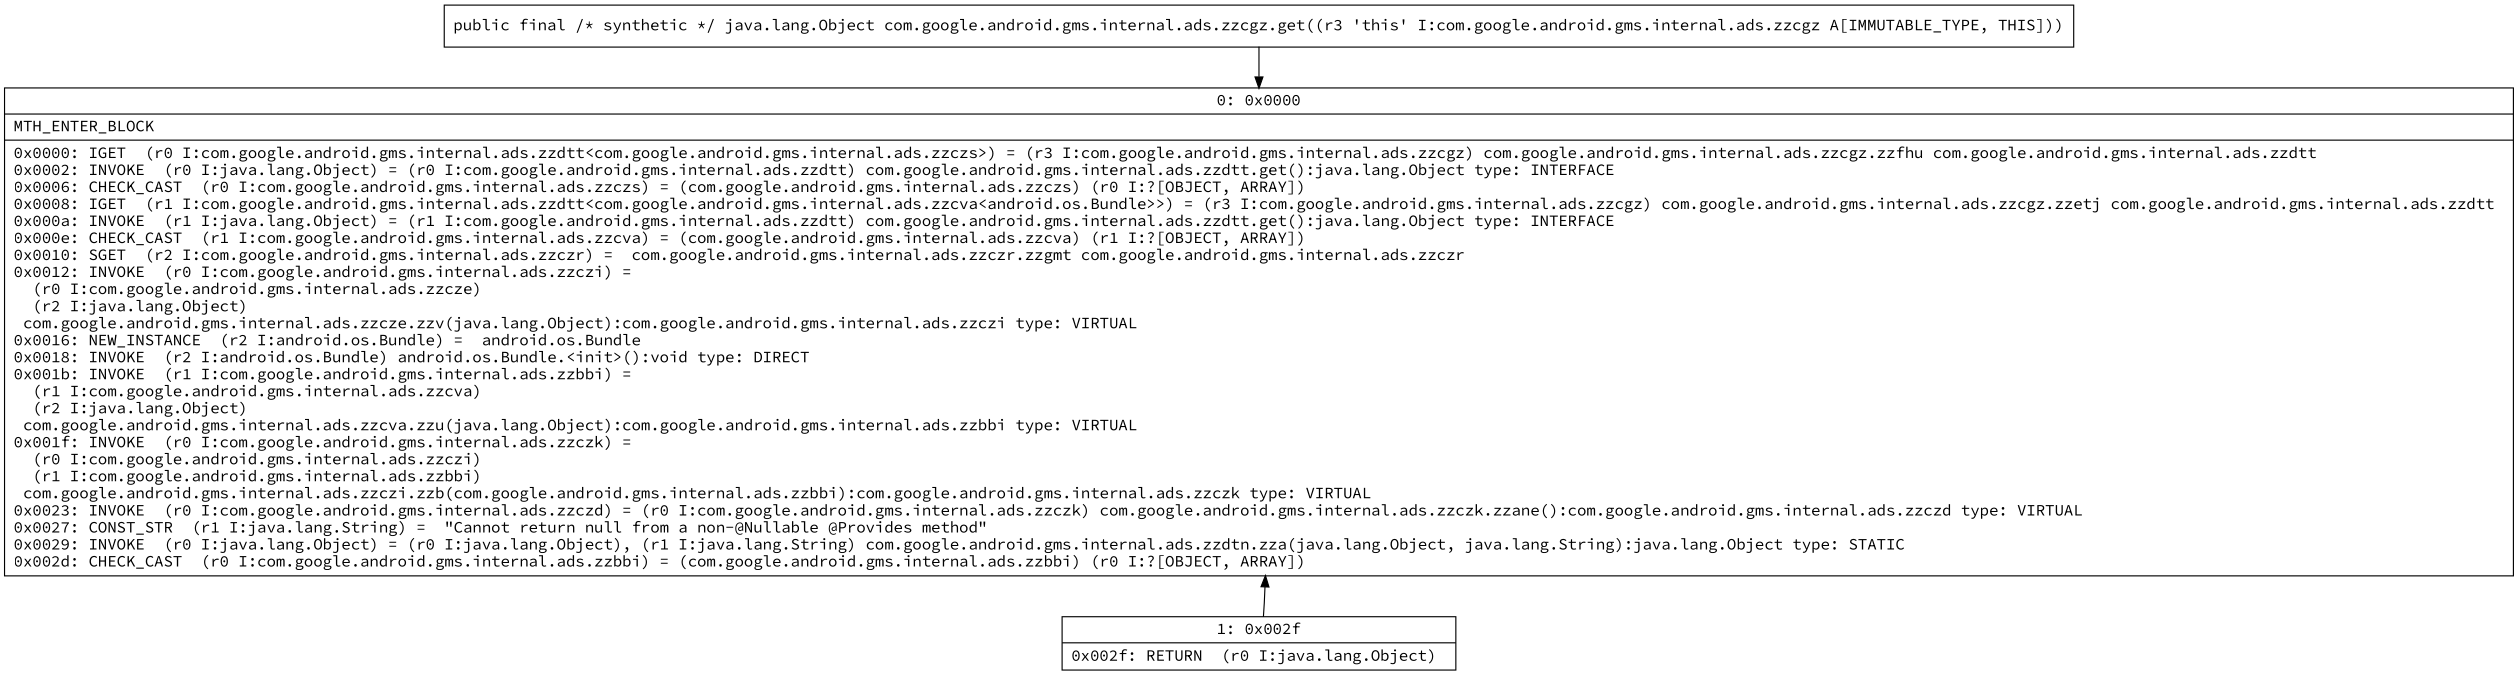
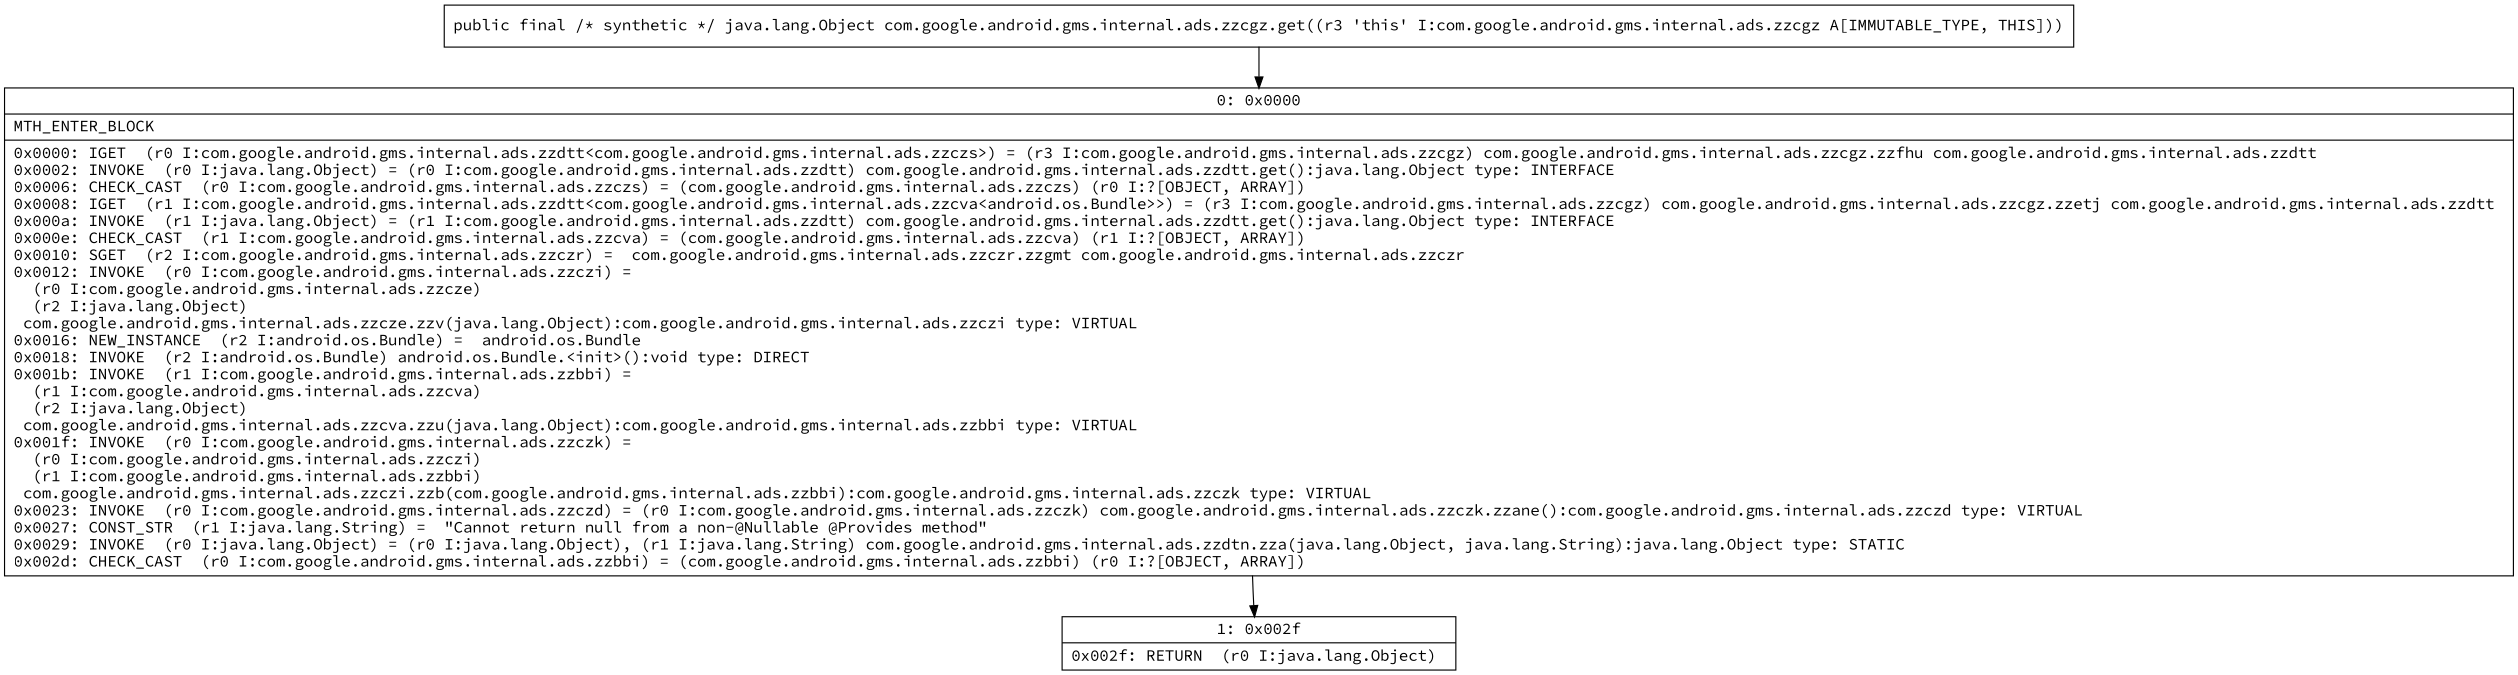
(1264, 602) -> (1253, 590)
